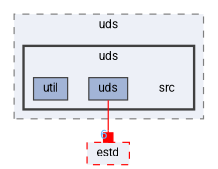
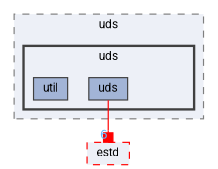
(167, 89) -> none
